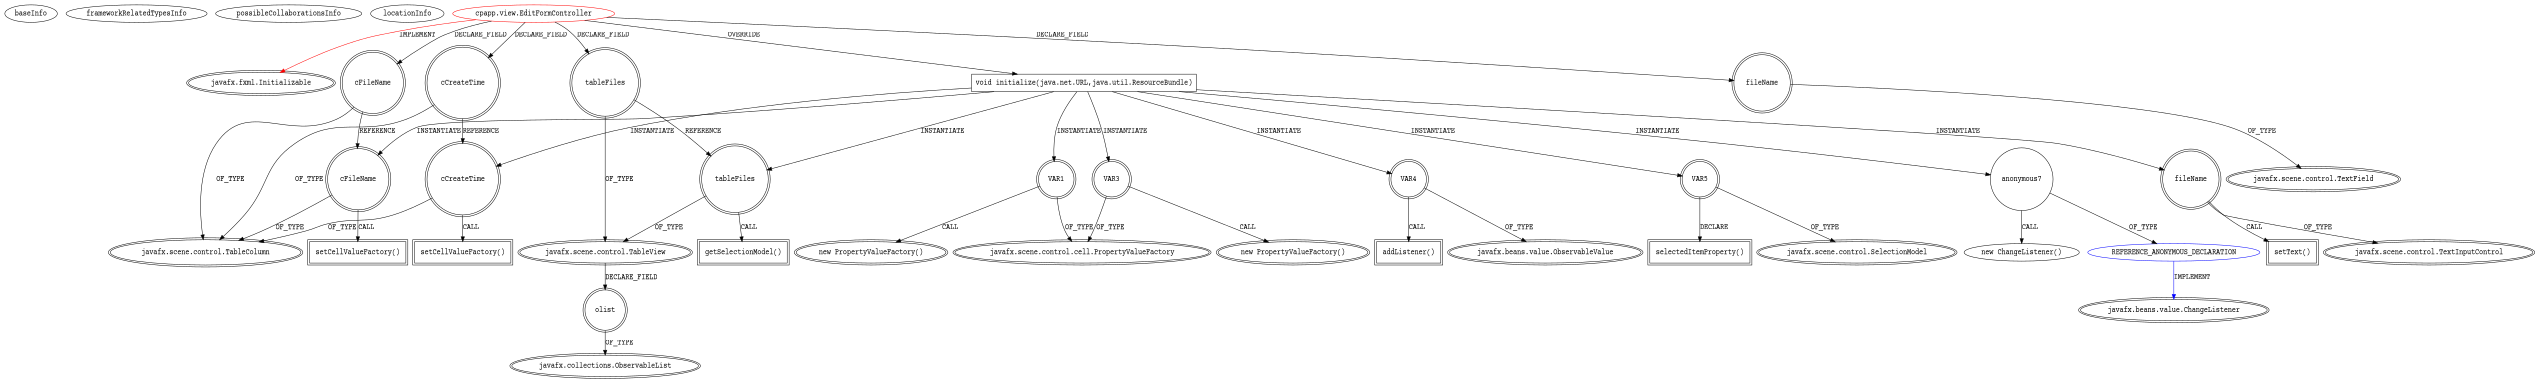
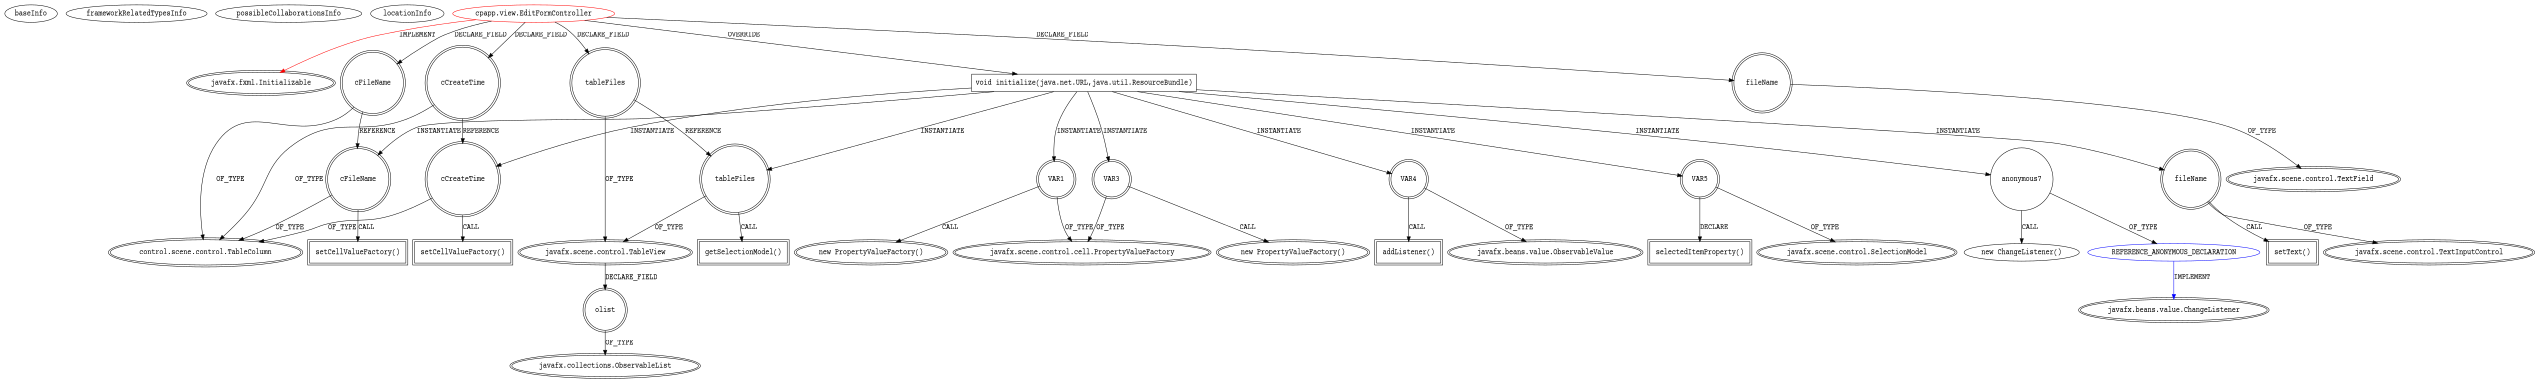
(206, 252) -> (206, 252)
